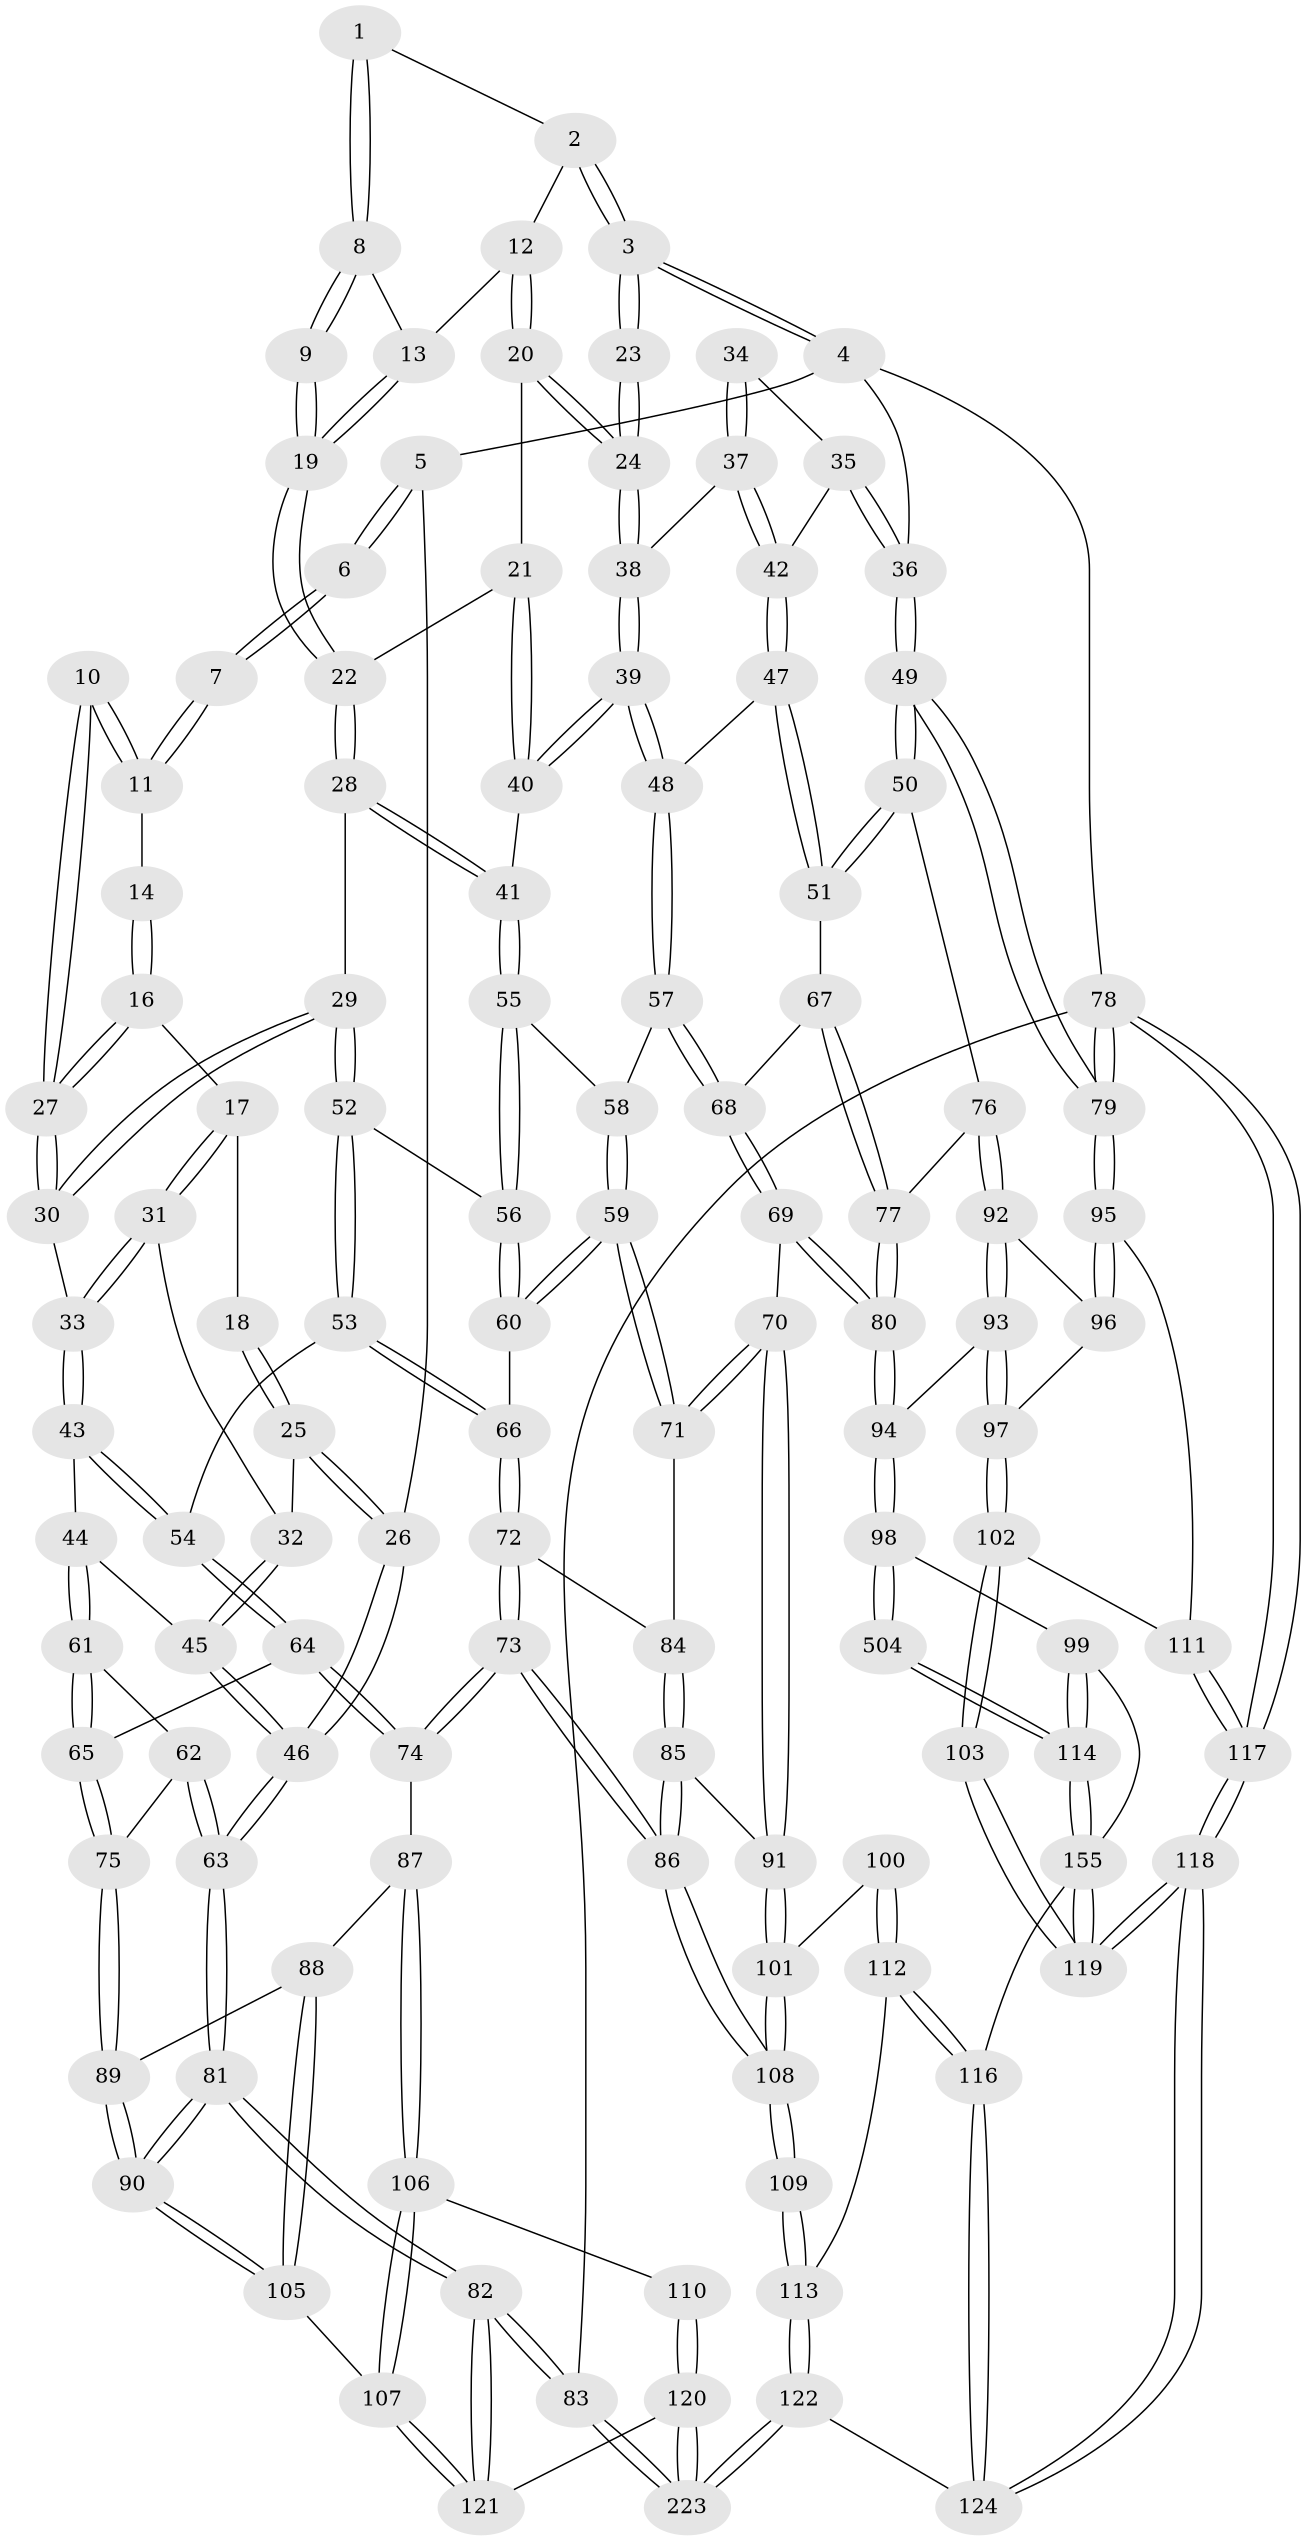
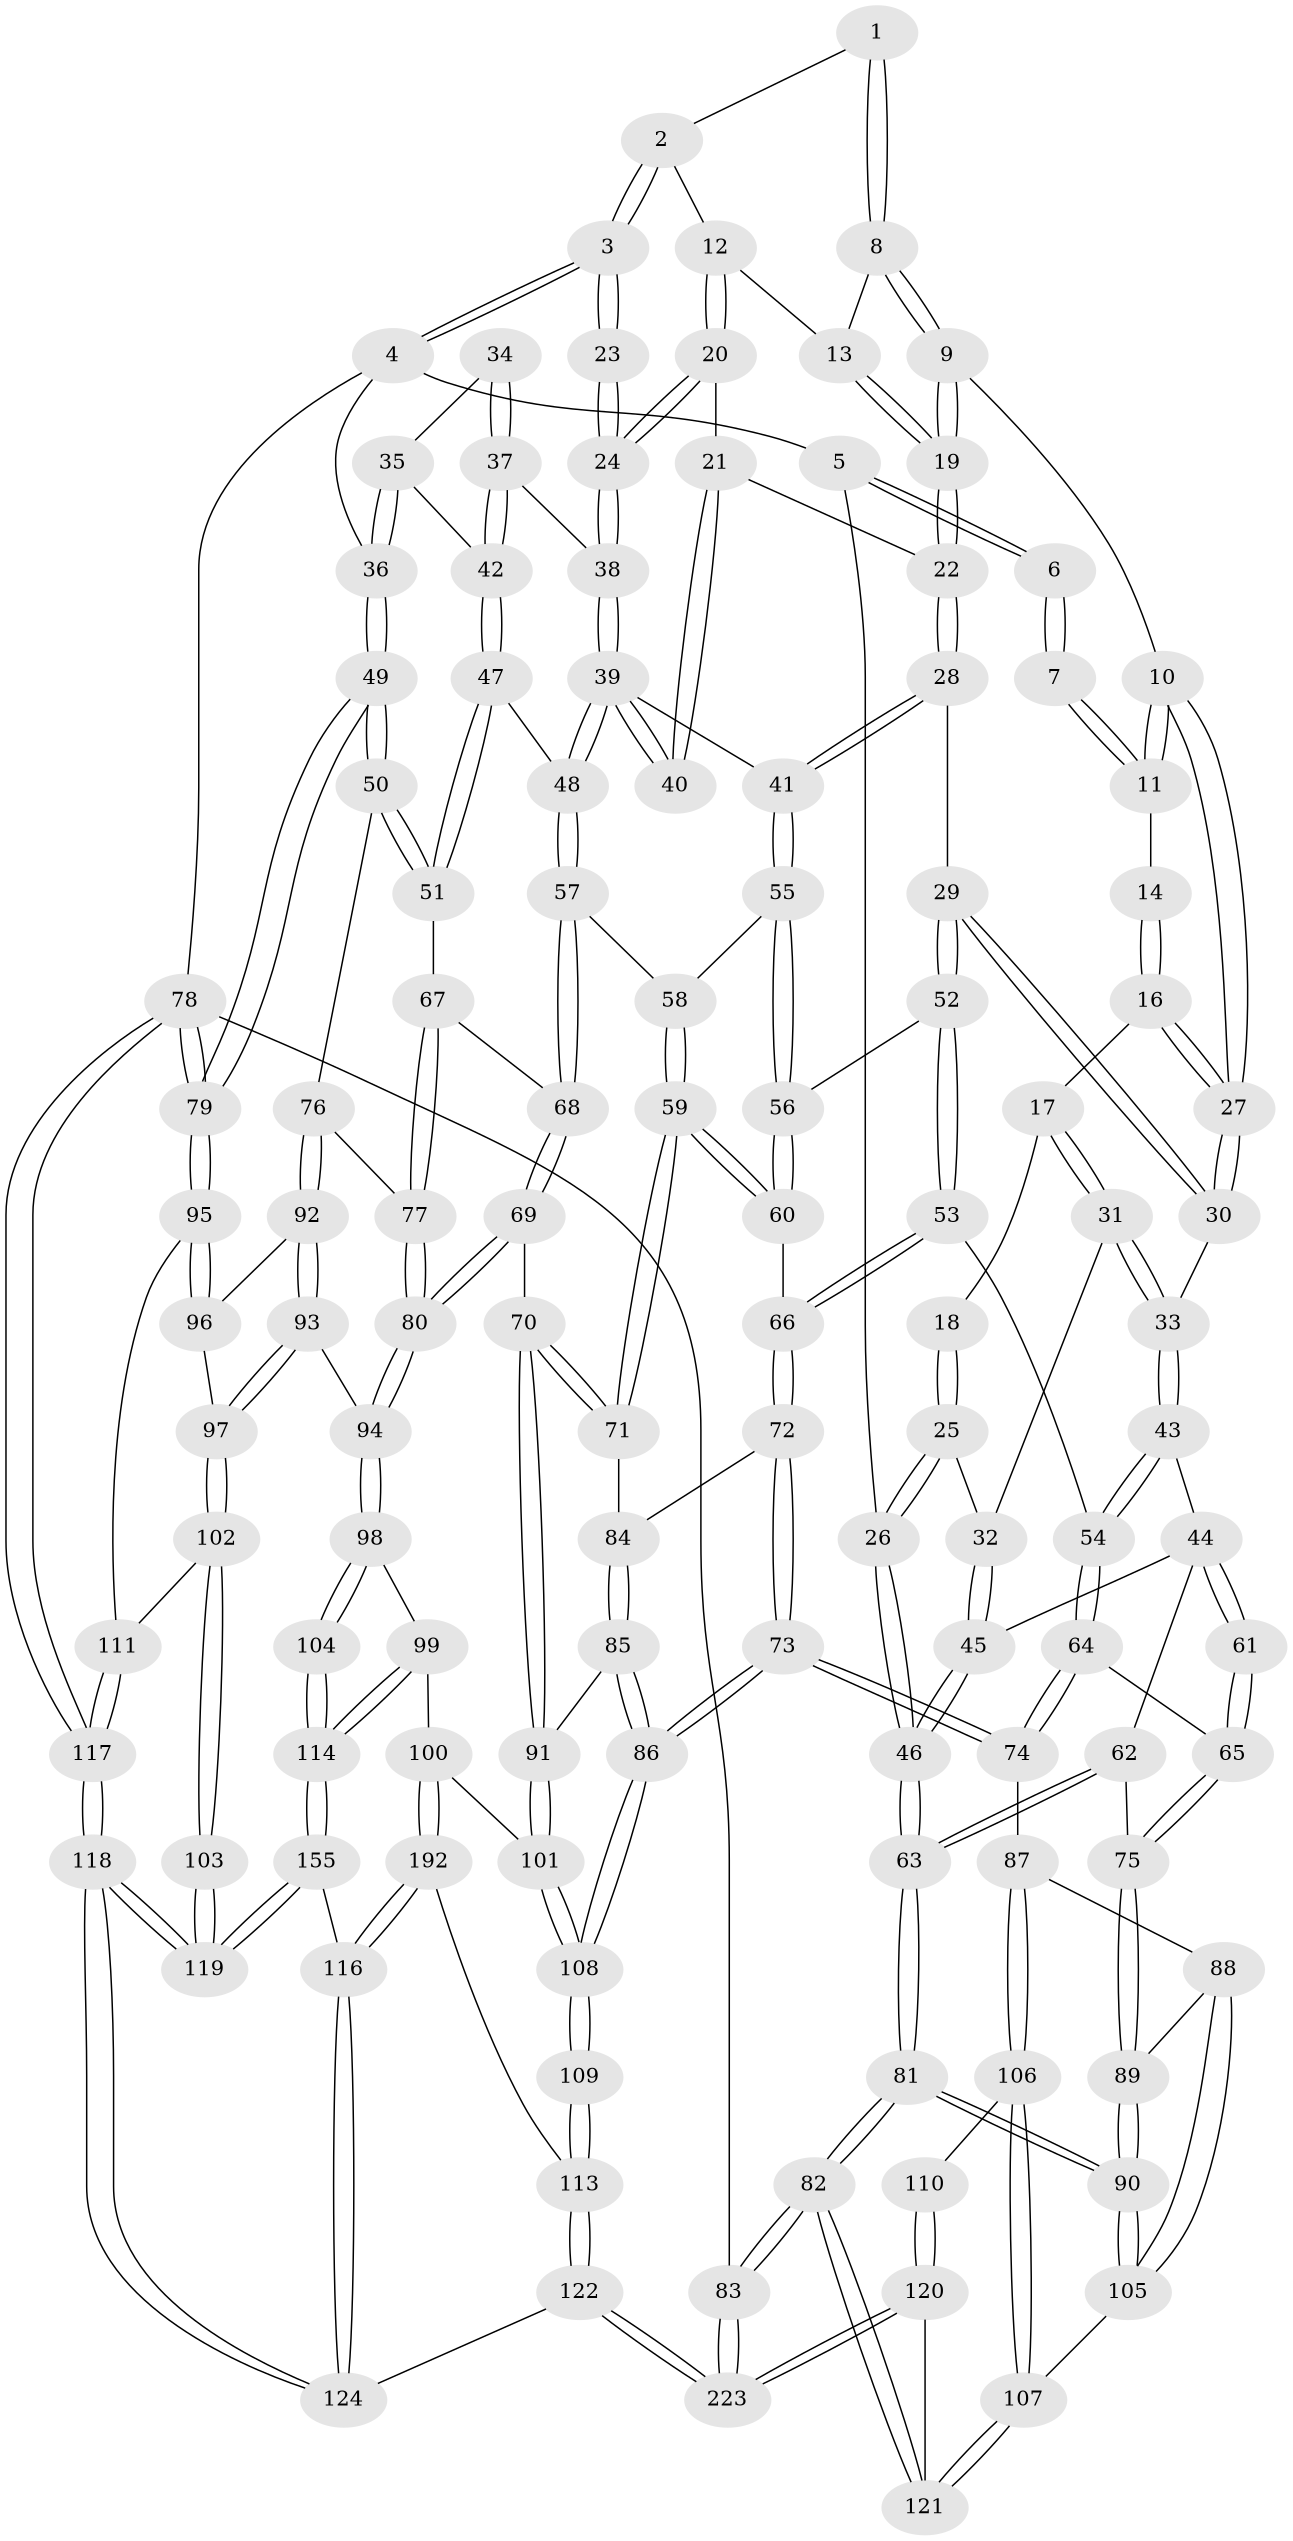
none -> (1081, 503)
(516, 840) -> (701, 736)
(883, 1647) -> (317, 1647)
(136, 1701) -> (1164, 1647)
(1139, 1753) -> (428, 1701)
(888, 1970) -> (429, 1862)
